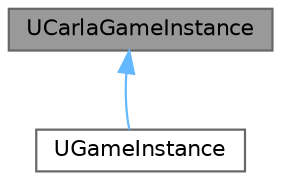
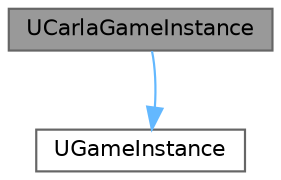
(126, 101) -> (155, 79)
